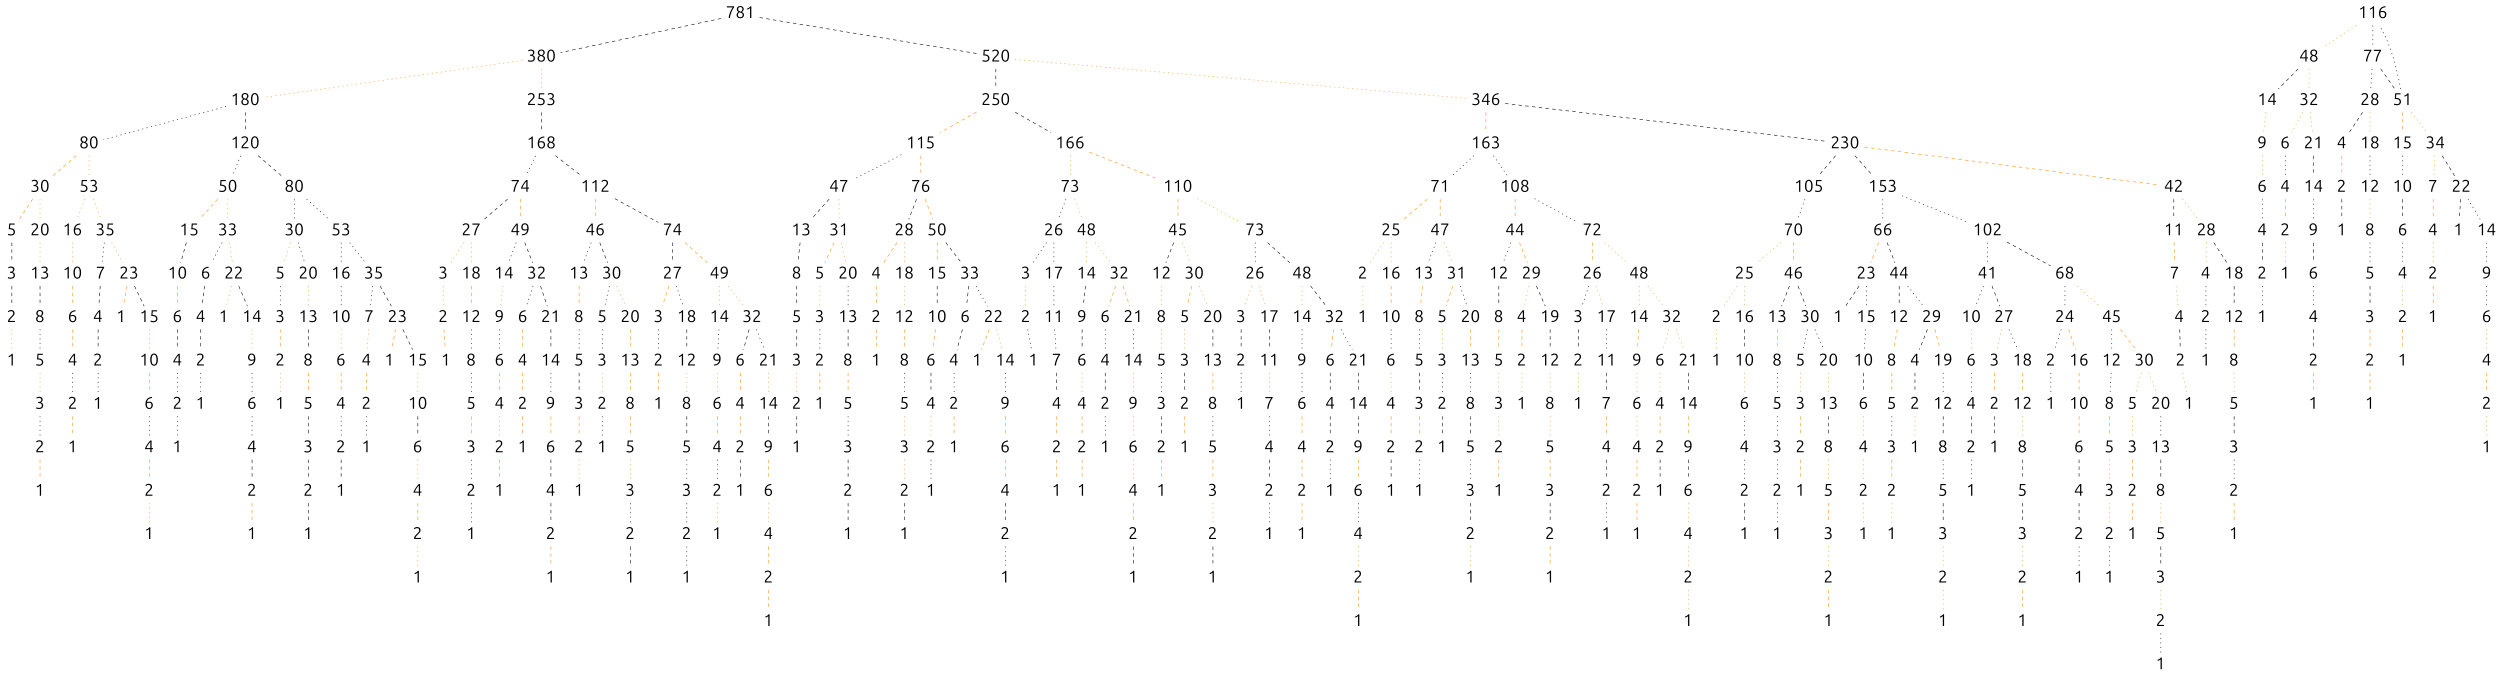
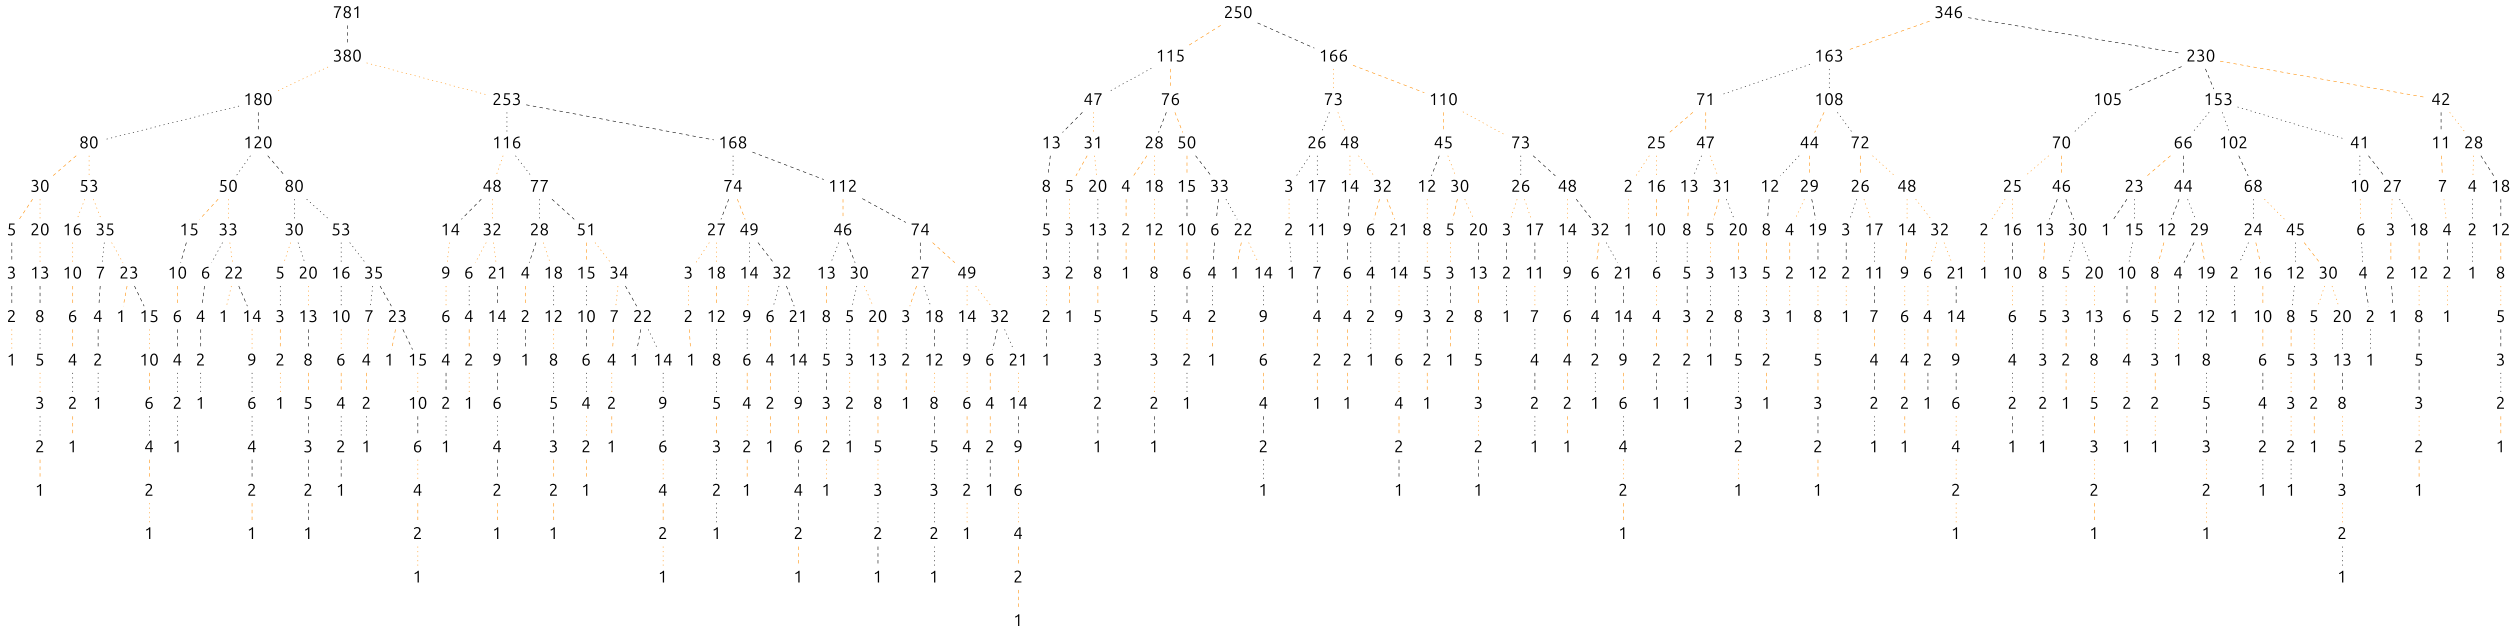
(2393, 56) -> (507, 122)
(996, 57) -> none
(1988, 253) -> (2291, 123)
